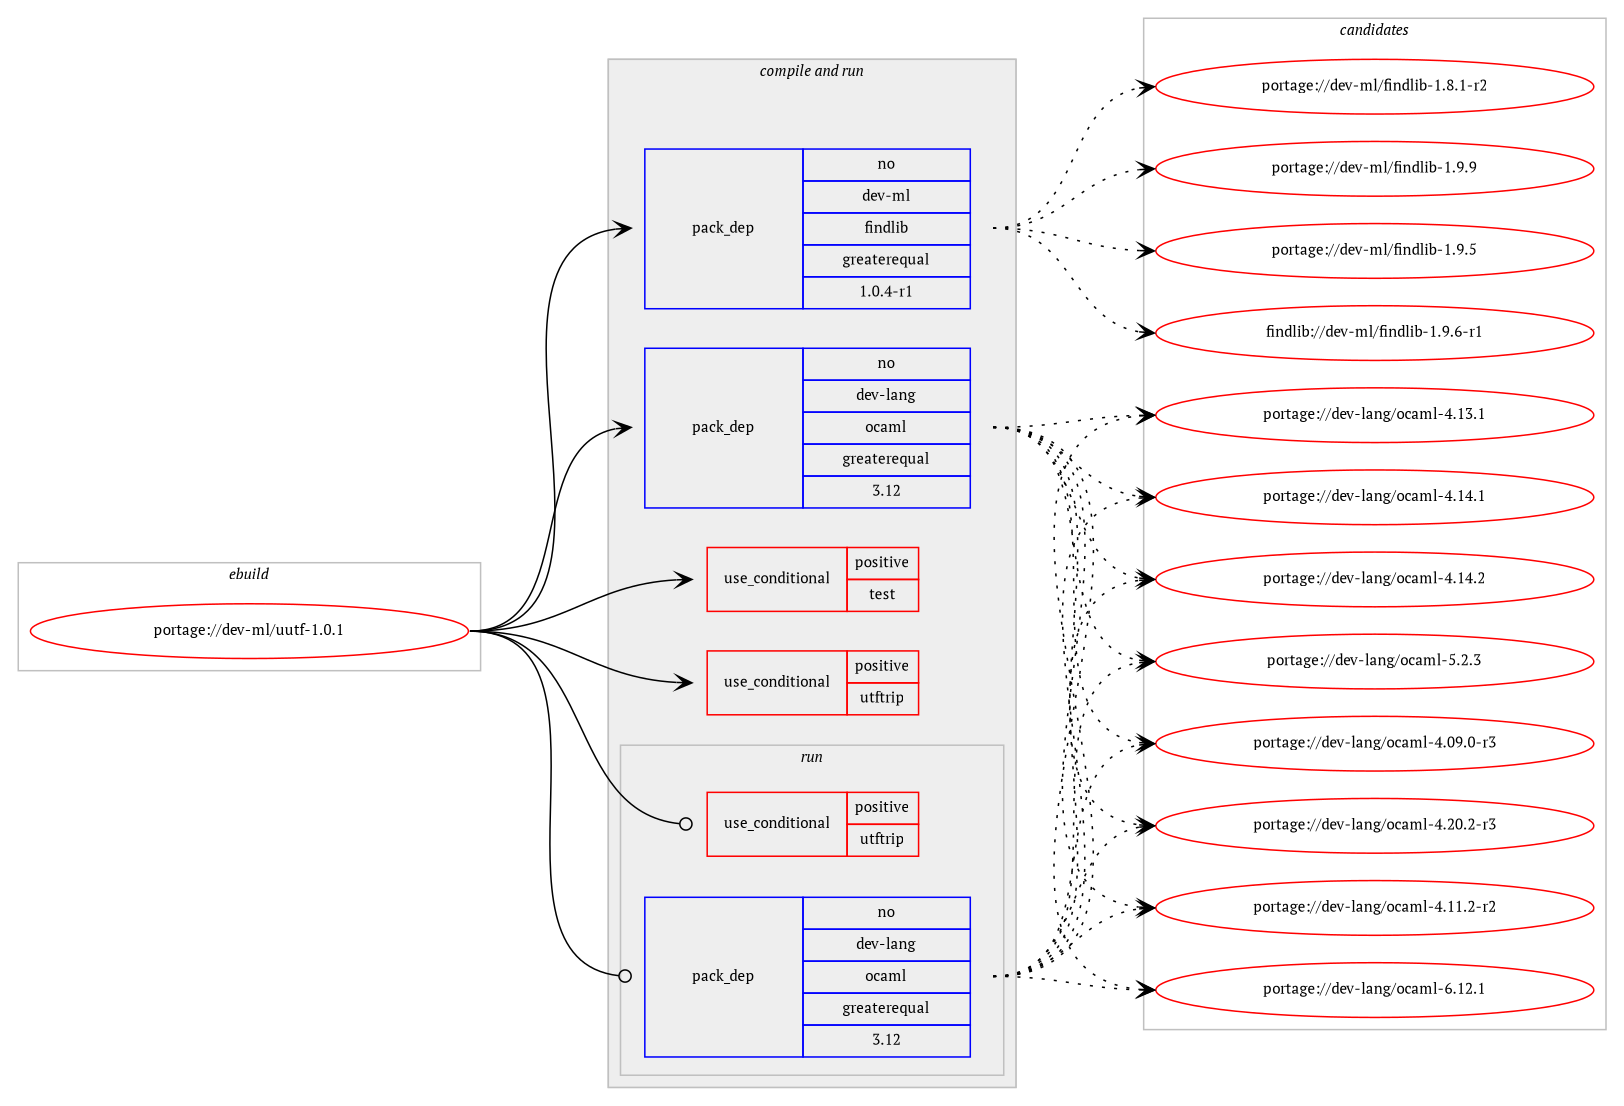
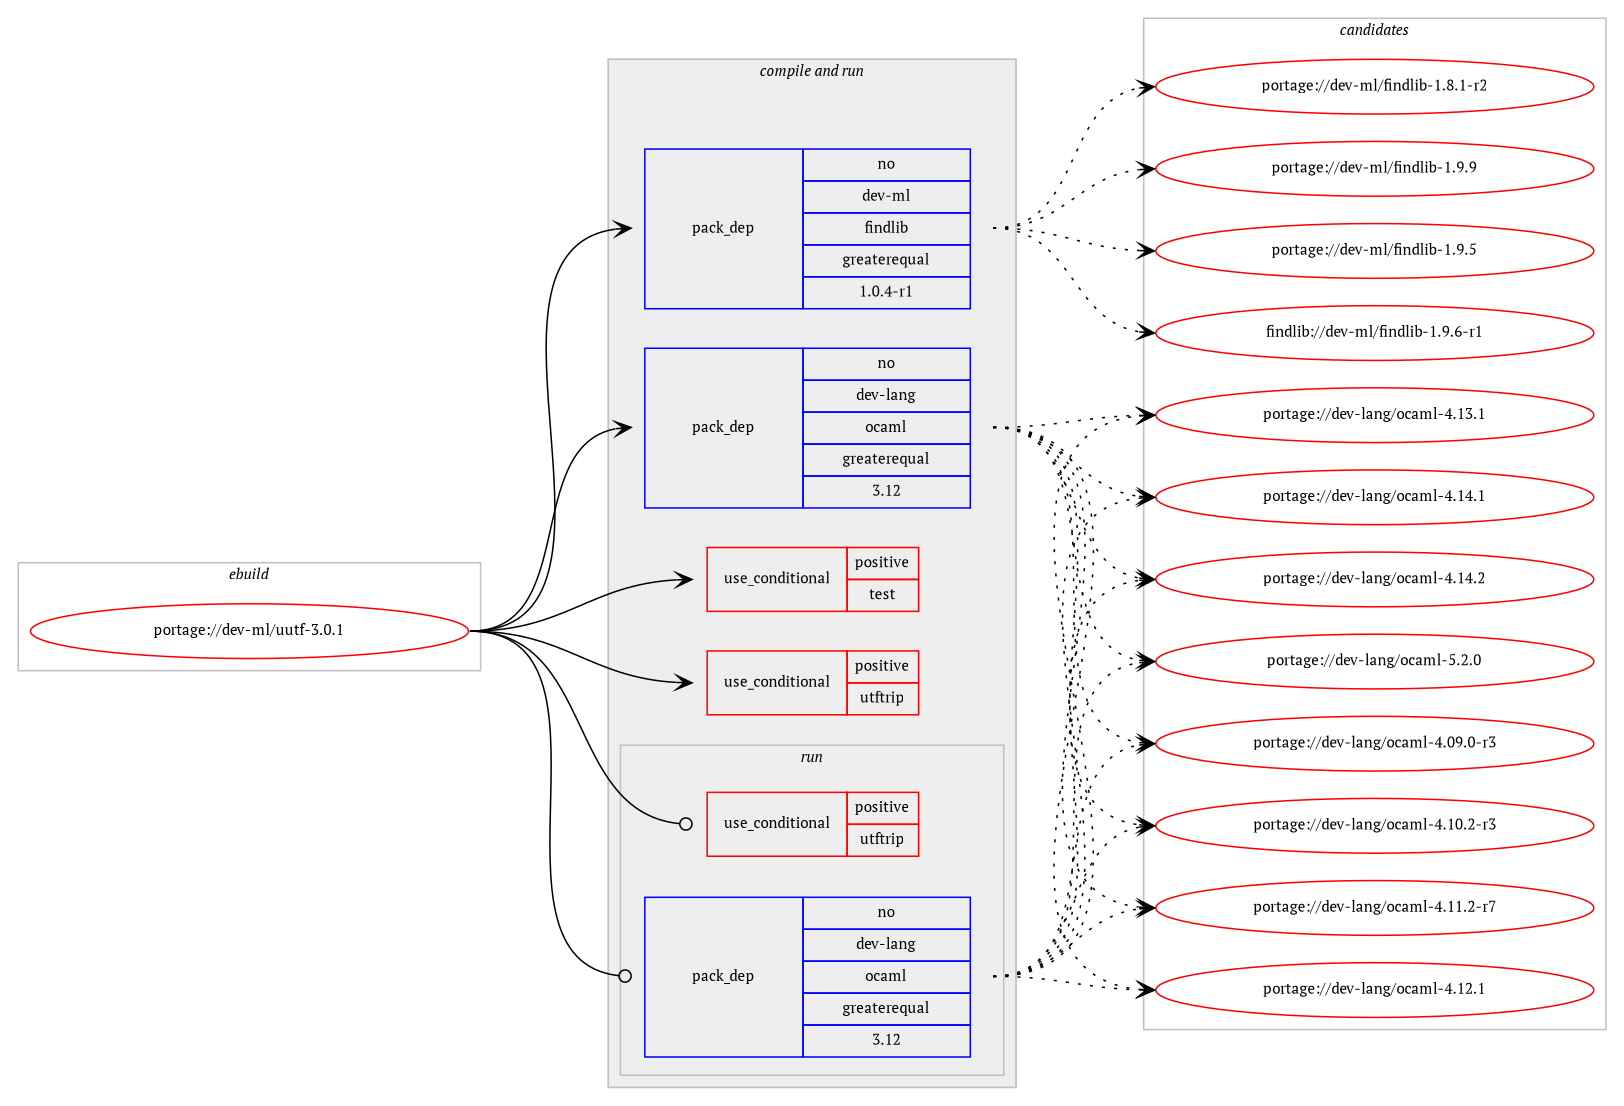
(249, 631) -> (249, 631)
(1375, 662) -> (1375, 662)
(1375, 826) -> (1375, 826)
(1375, 908) -> (1375, 908)
(1375, 990) -> (1375, 990)
